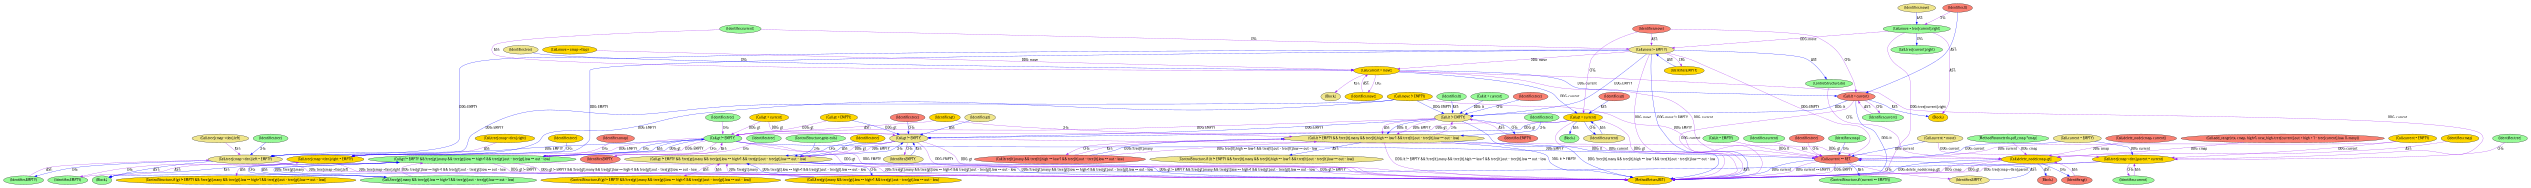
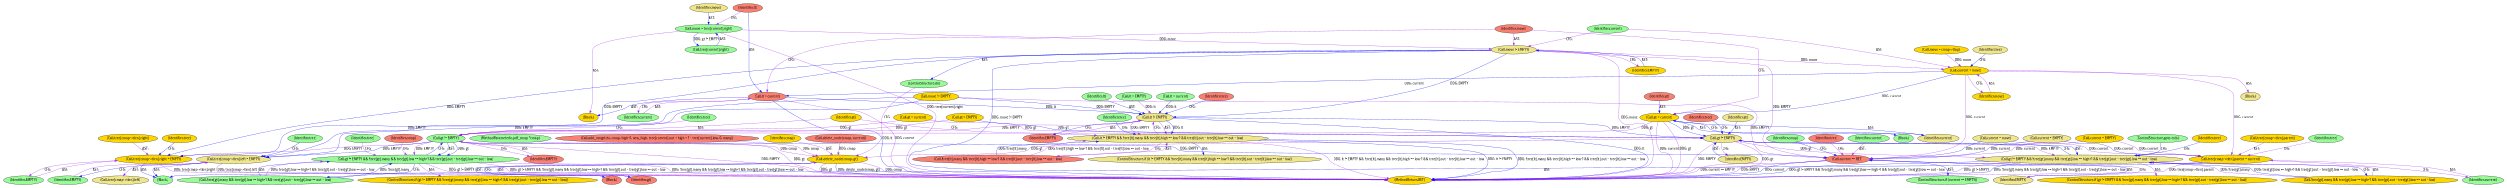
(1920, 39) -> (706, 39)
none -> (720, 40)
none -> (2272, 138)
(232, 148) -> (165, 164)
(1775, 150) -> (1144, 106)
